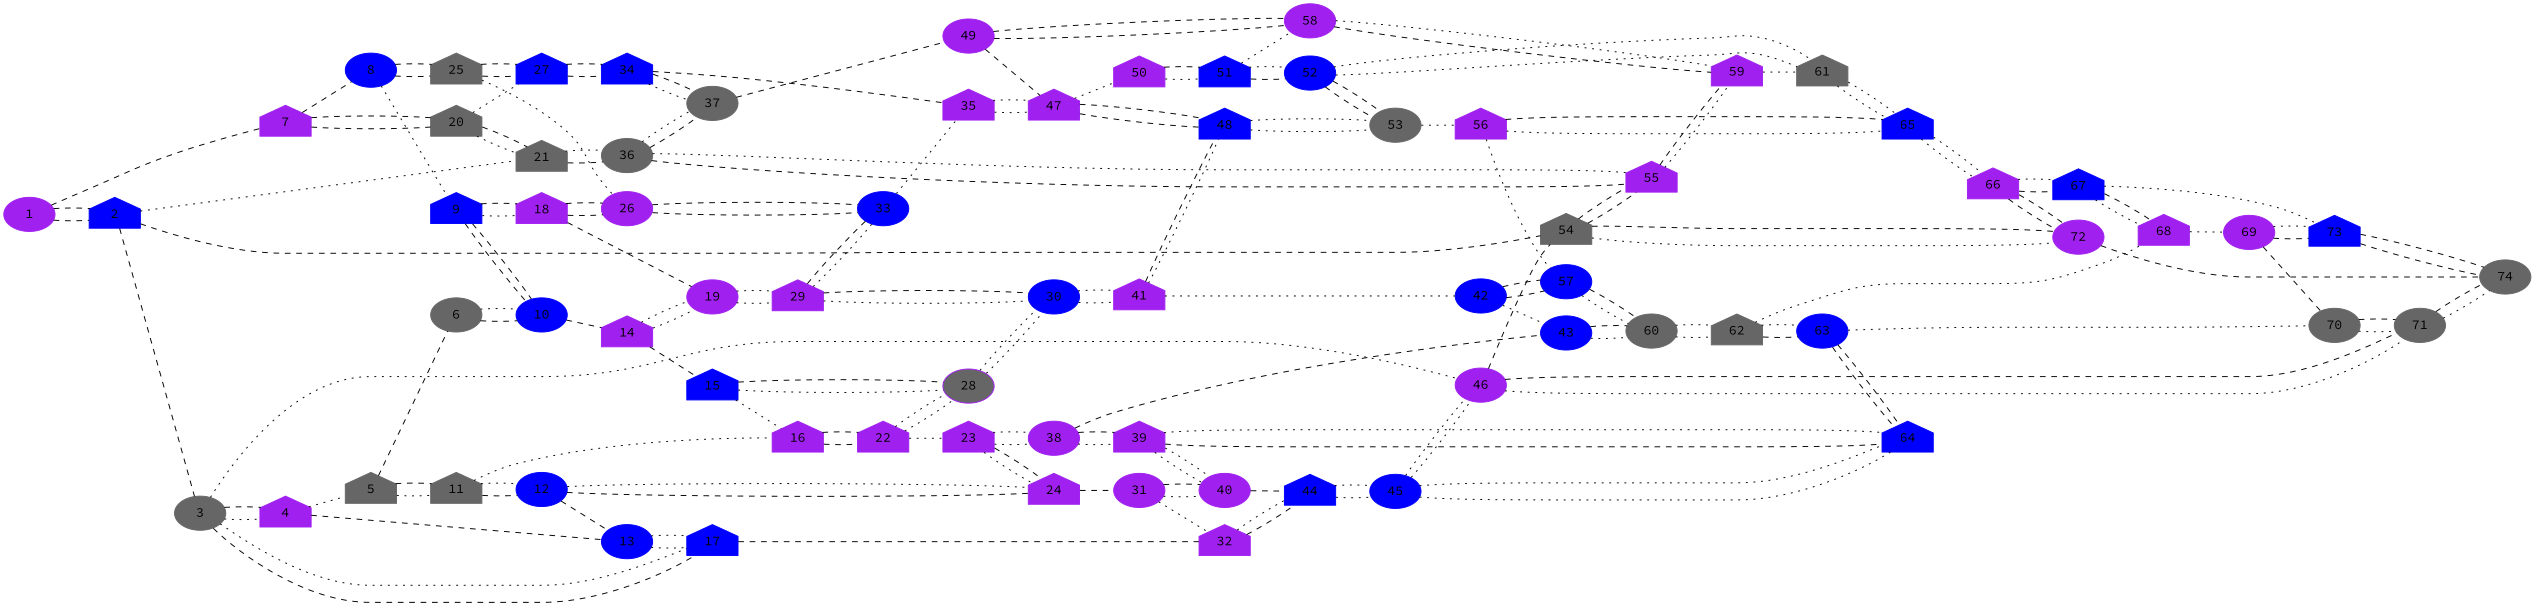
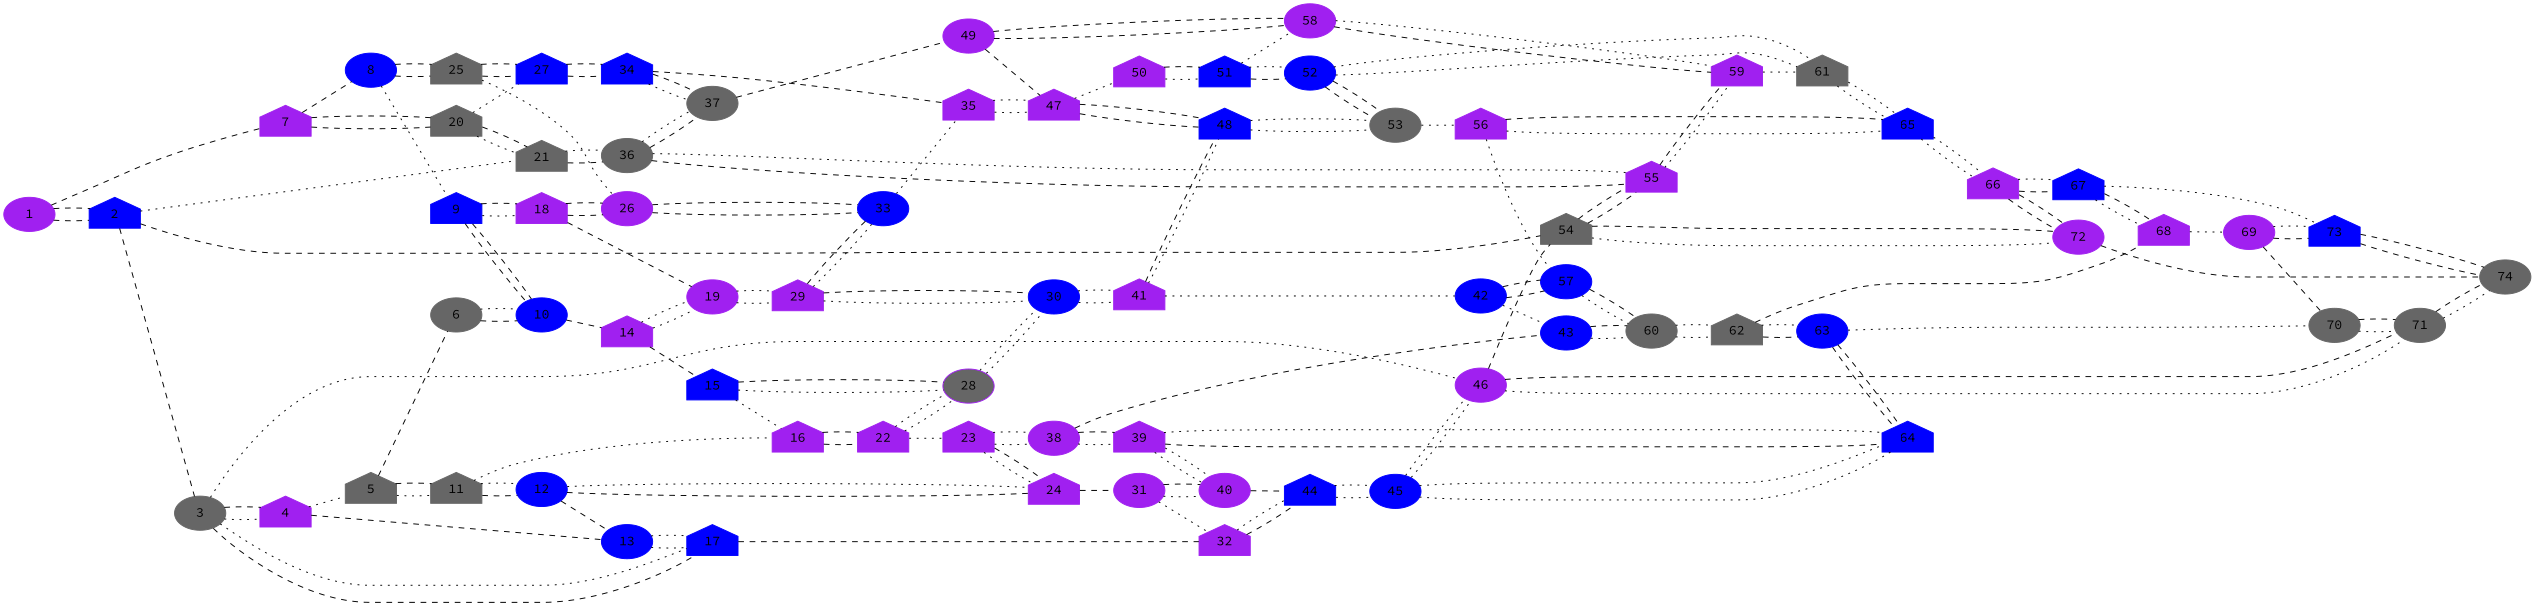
(1948, 284) -> (1948, 284)
